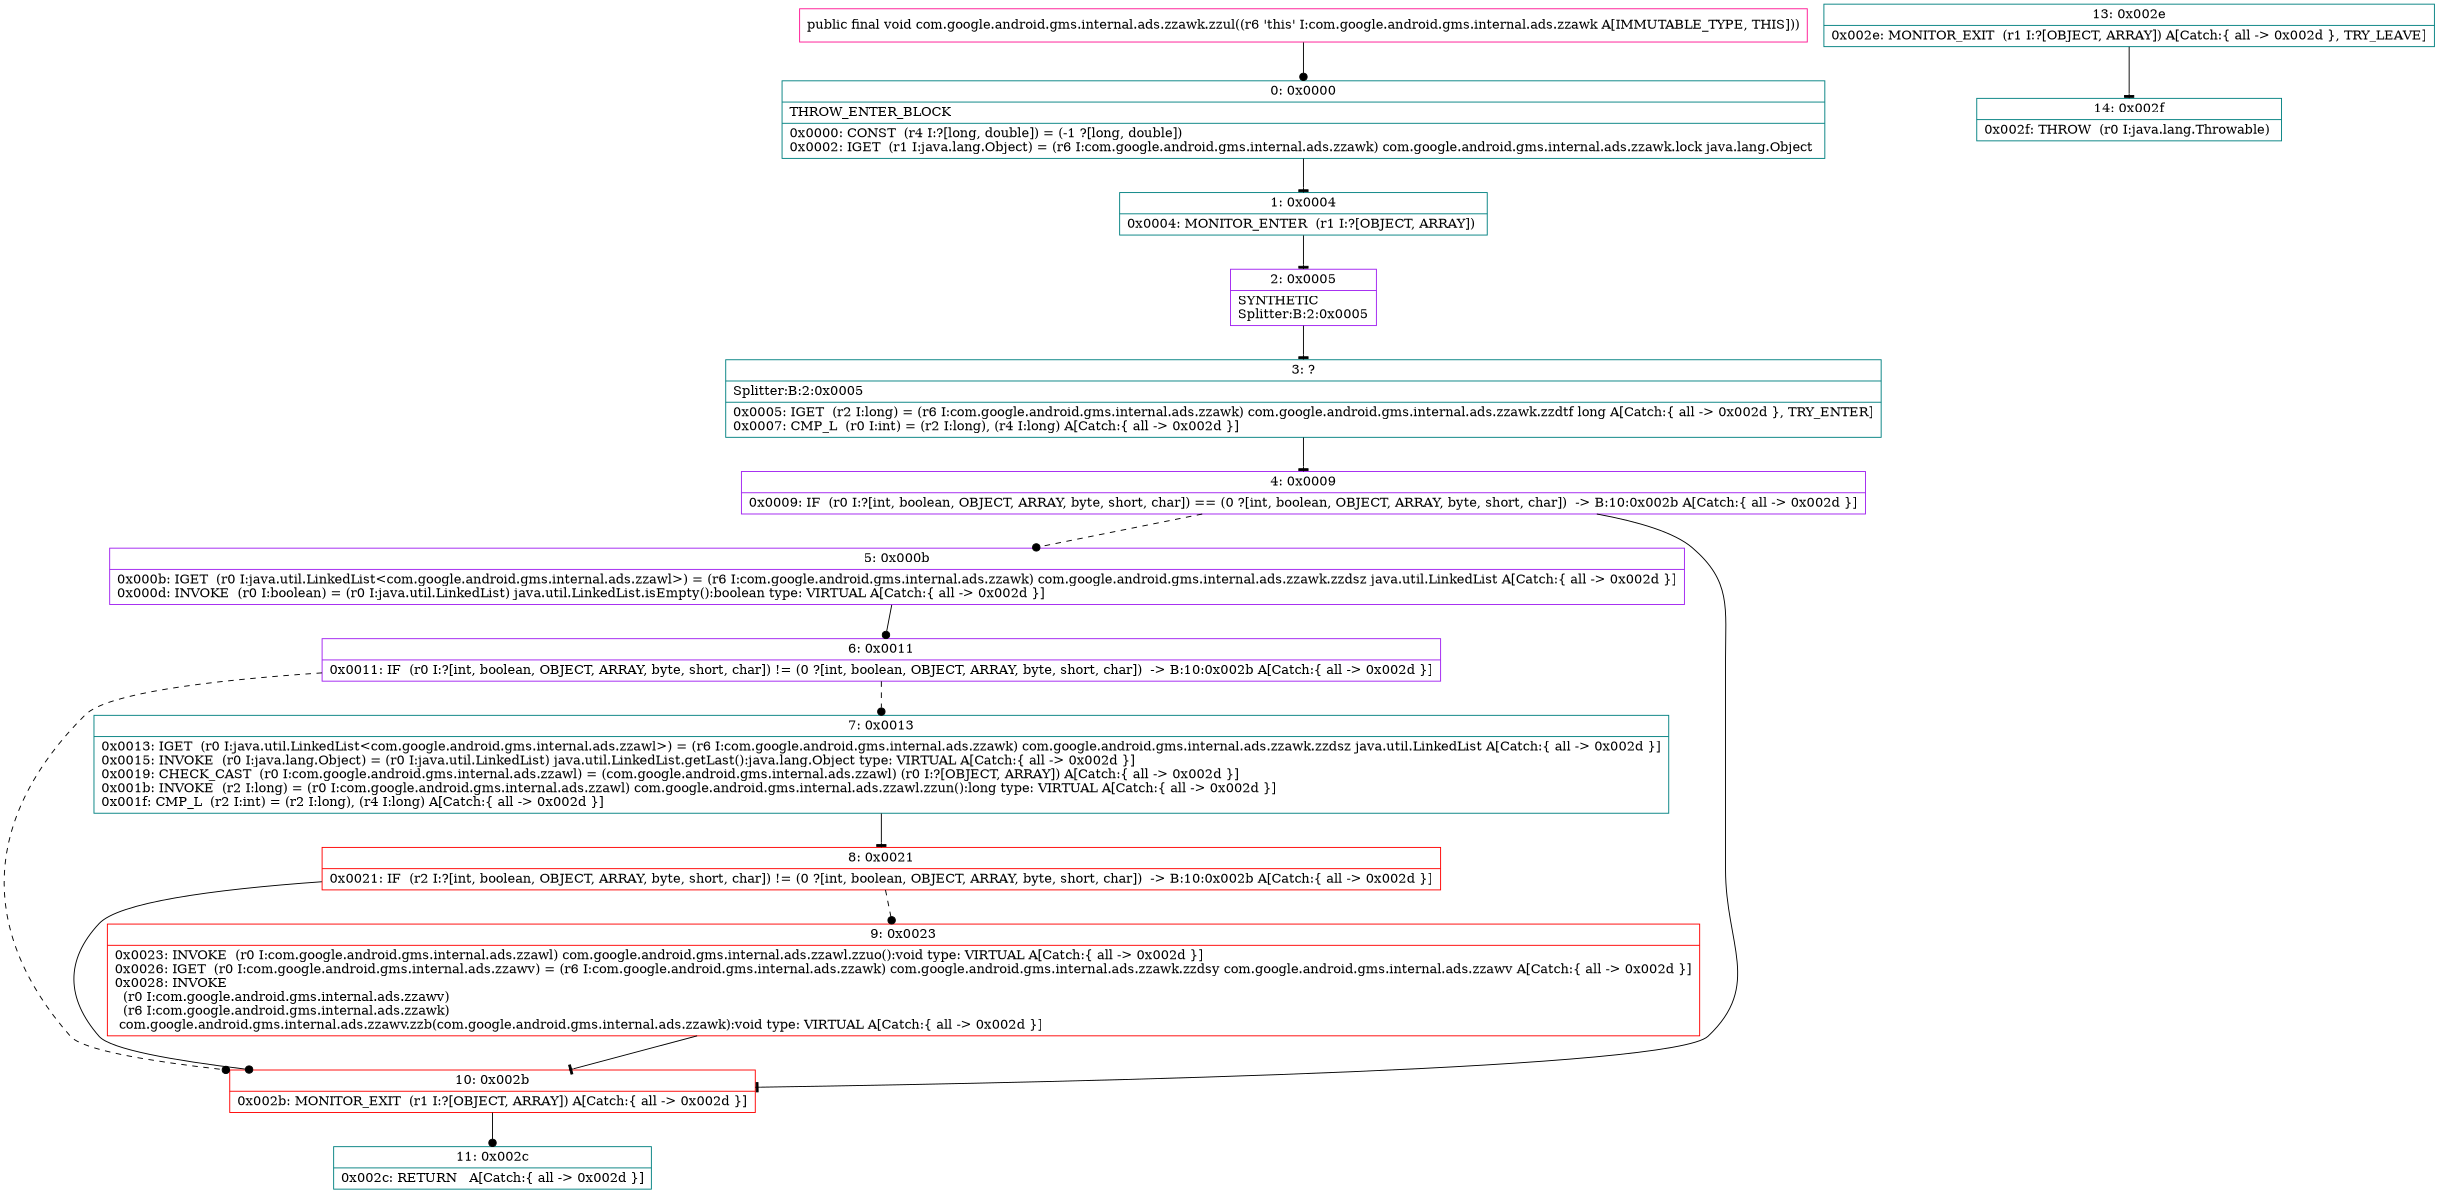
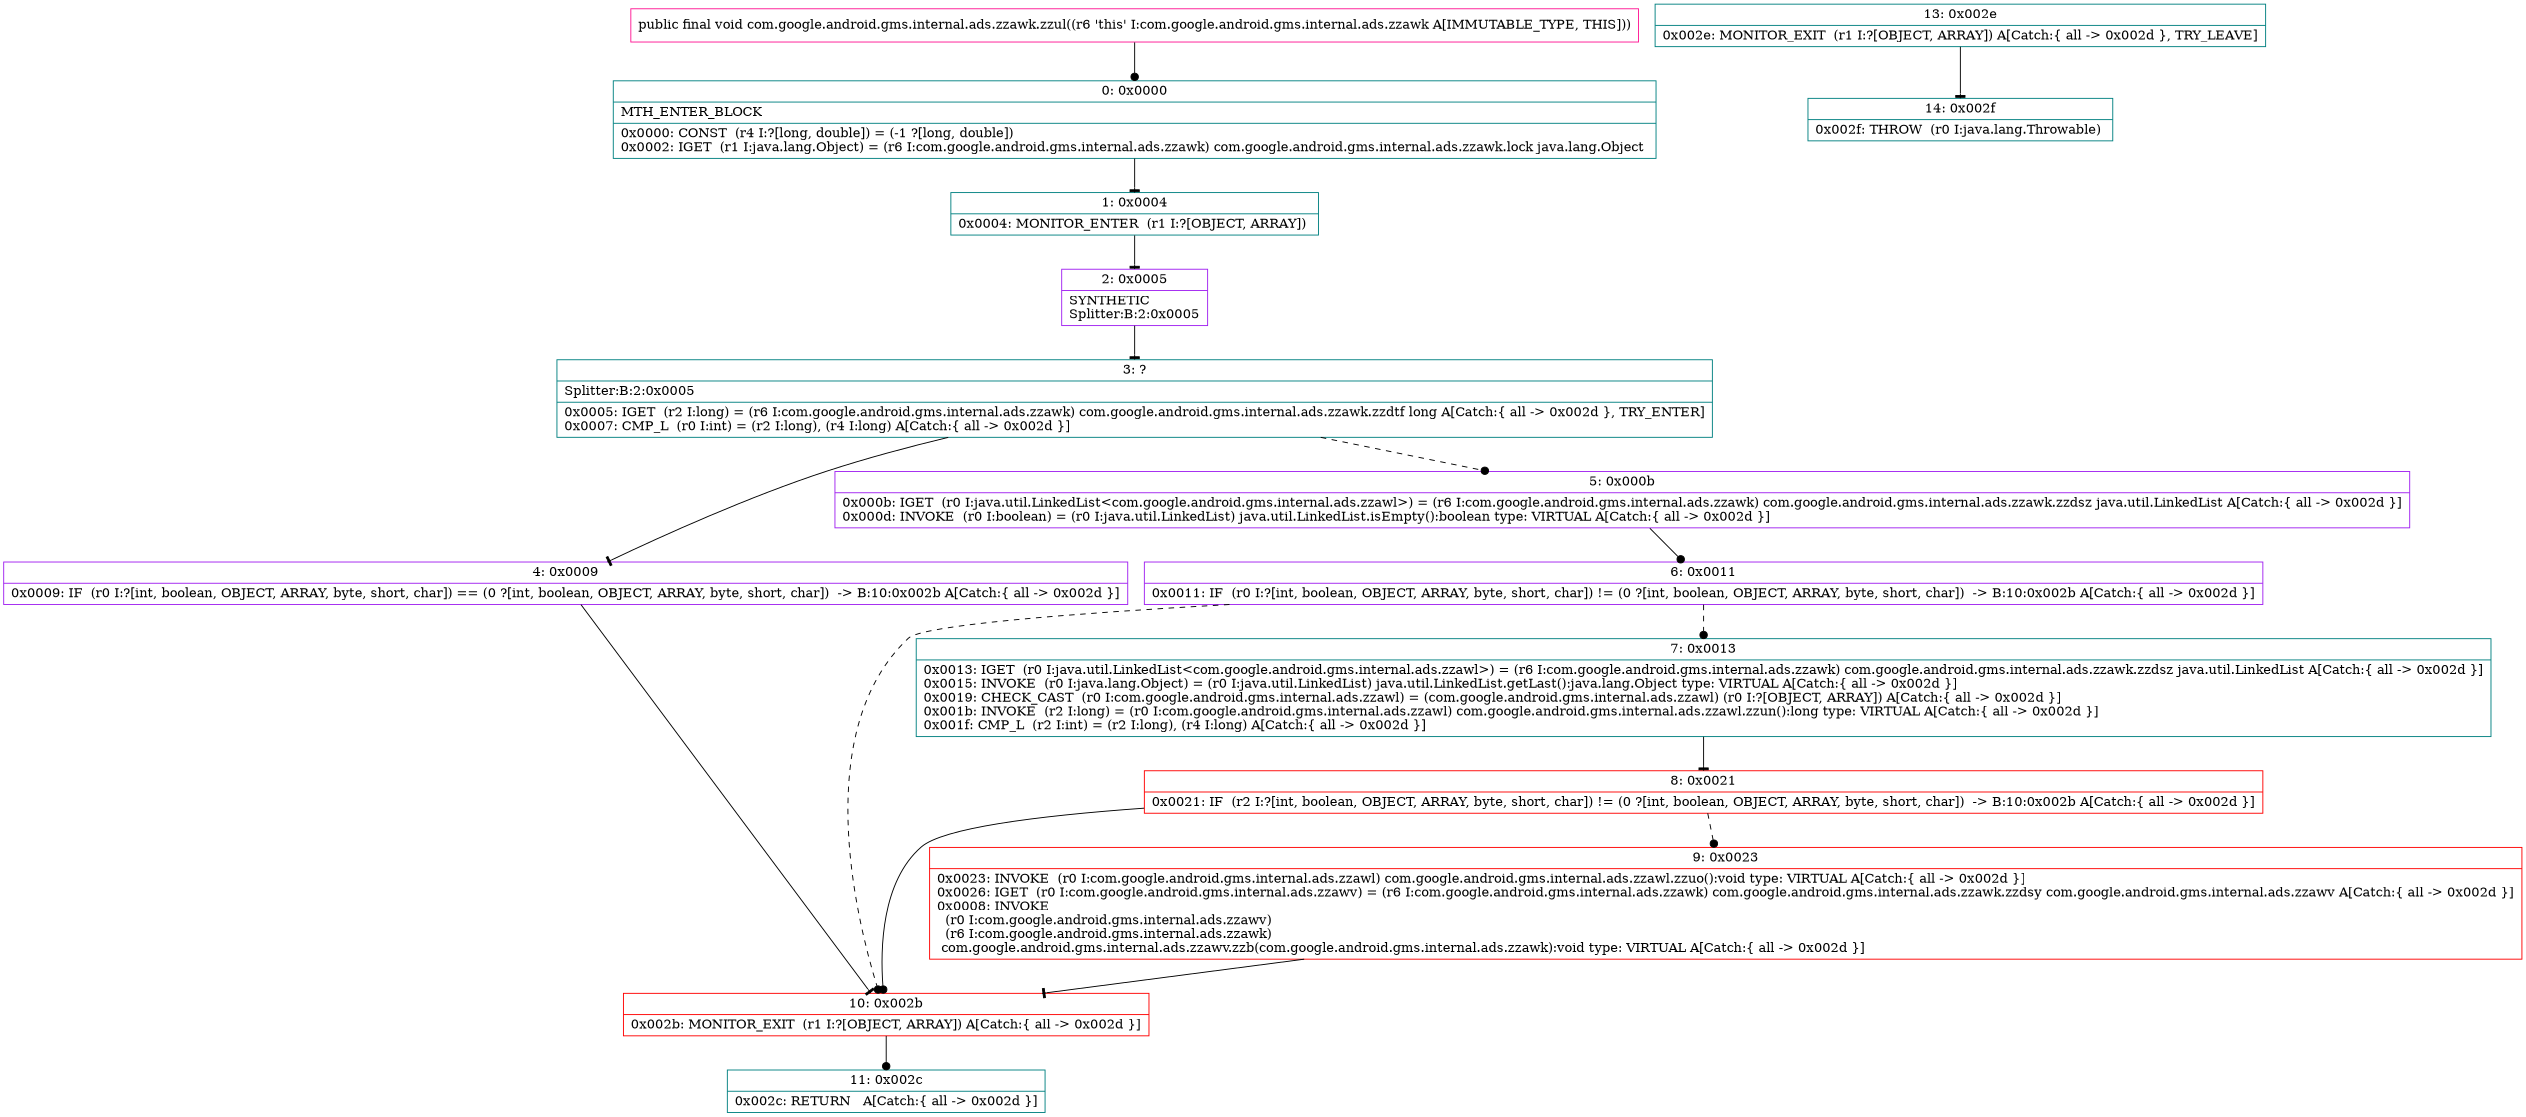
(870, 112) -> (692, 112)
(1121, 530) -> (1401, 454)
(175, 983) -> (998, 907)
